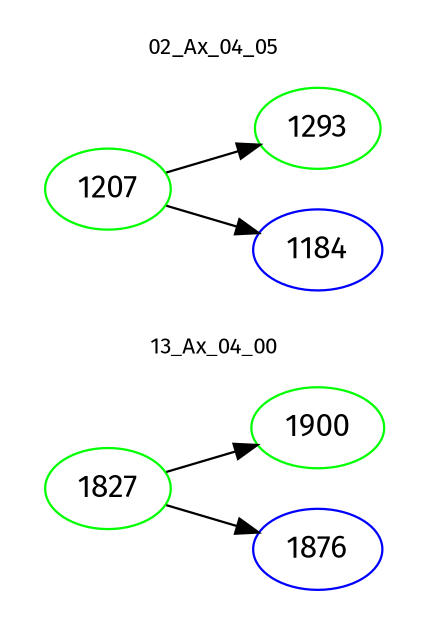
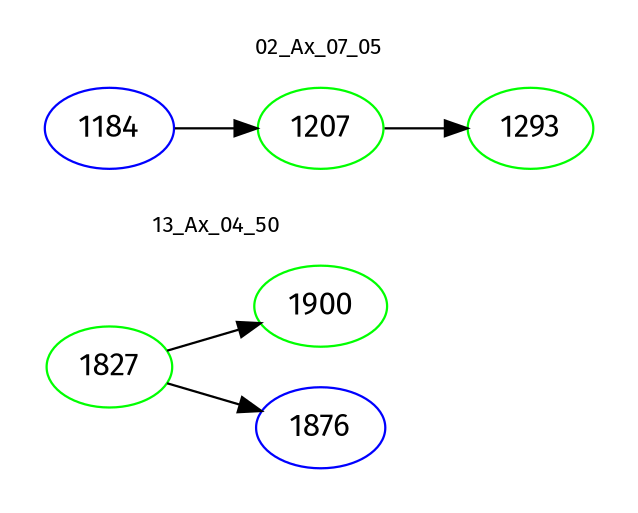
(214, 48) -> (319, 48)
(202, 216) -> (205, 128)
(214, 348) -> (217, 226)
